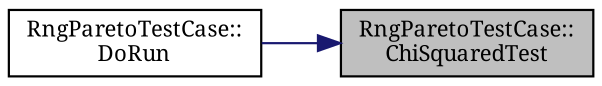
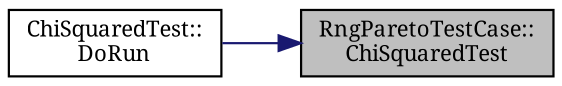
(135, 43) -> (115, 43)
